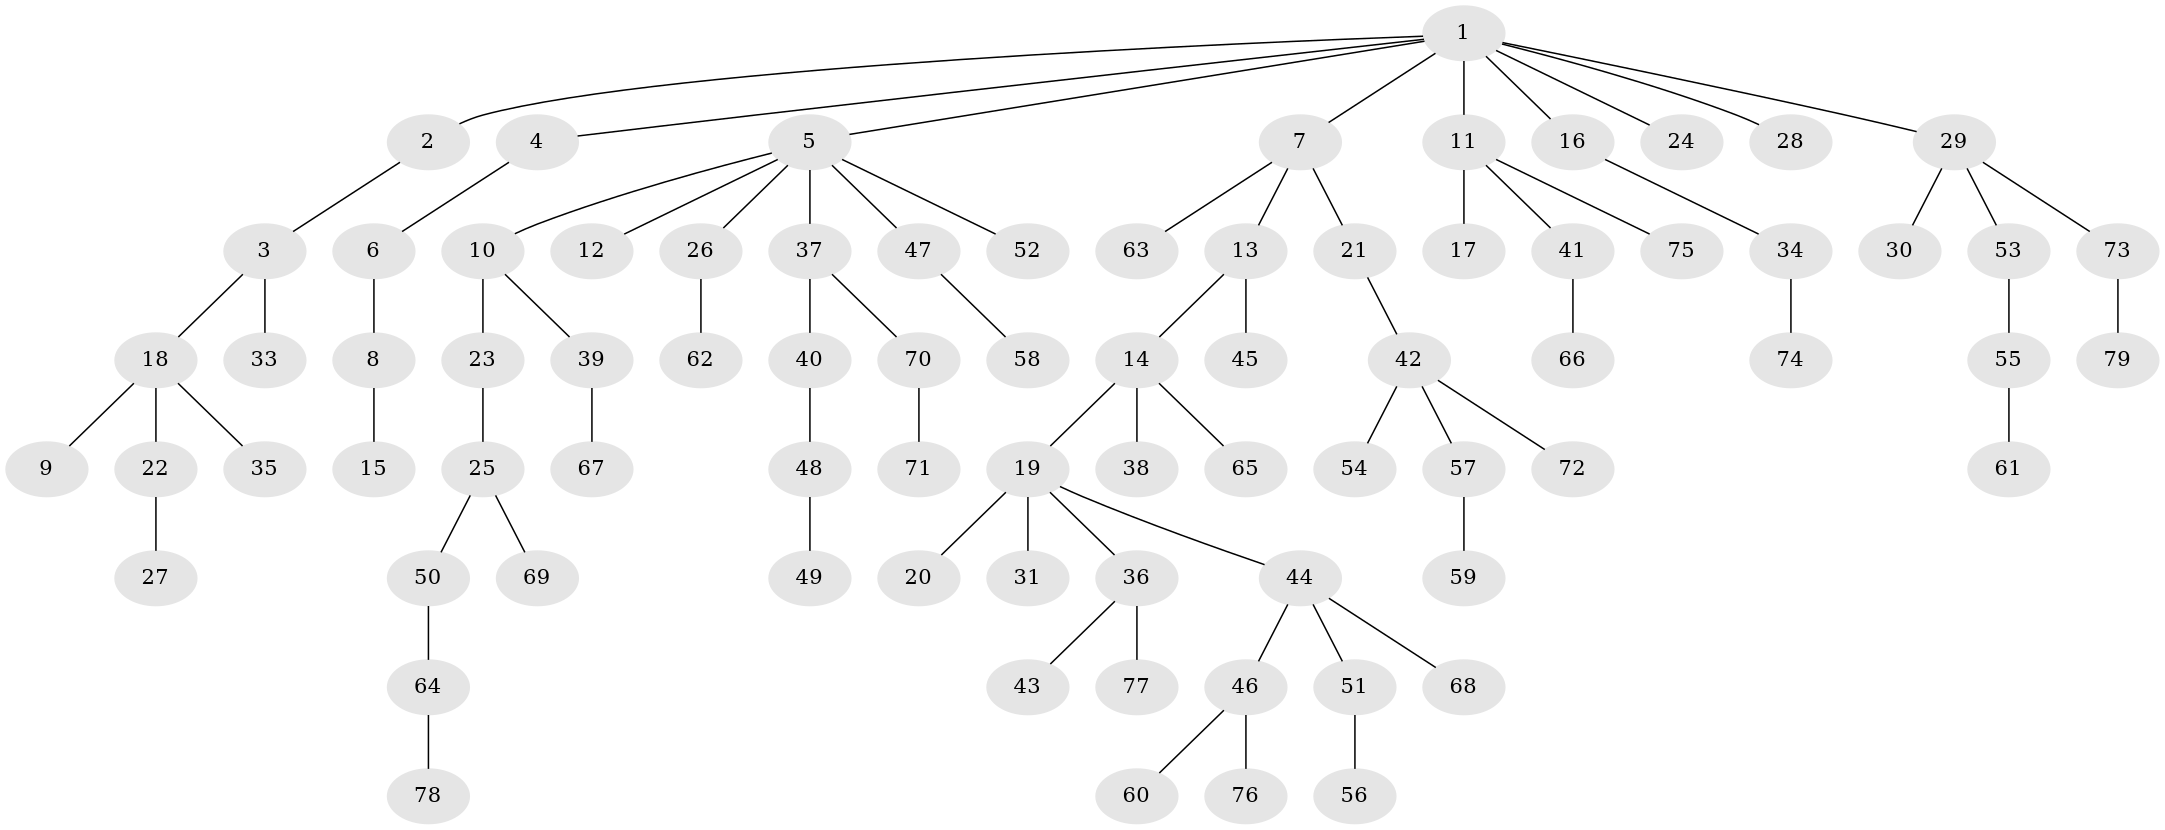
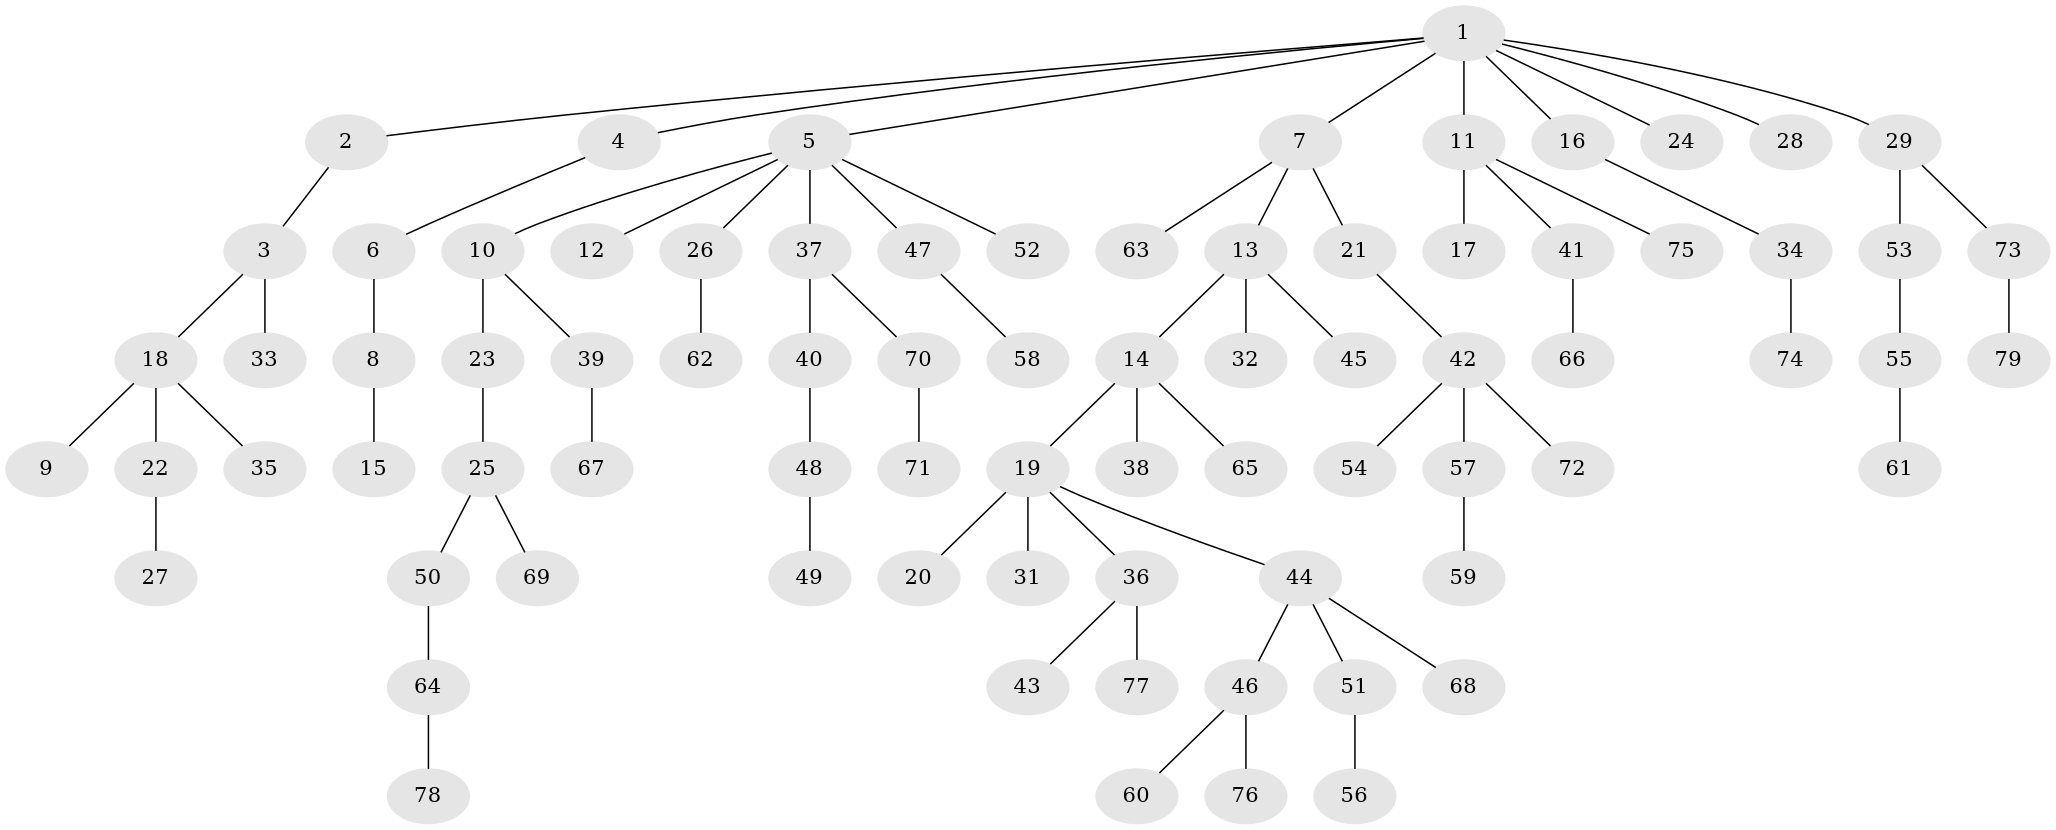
(1900, 251) -> none
none -> (1246, 360)
